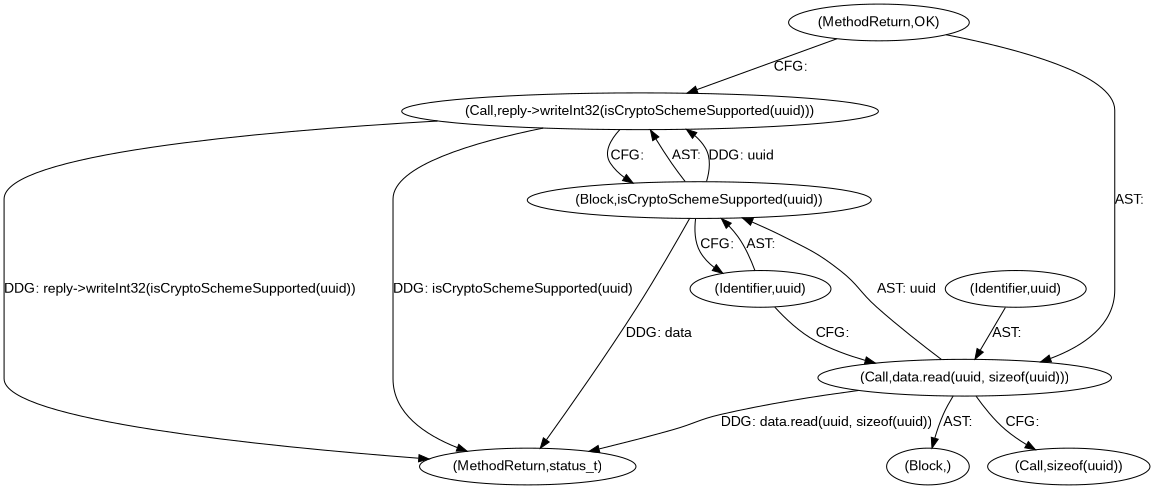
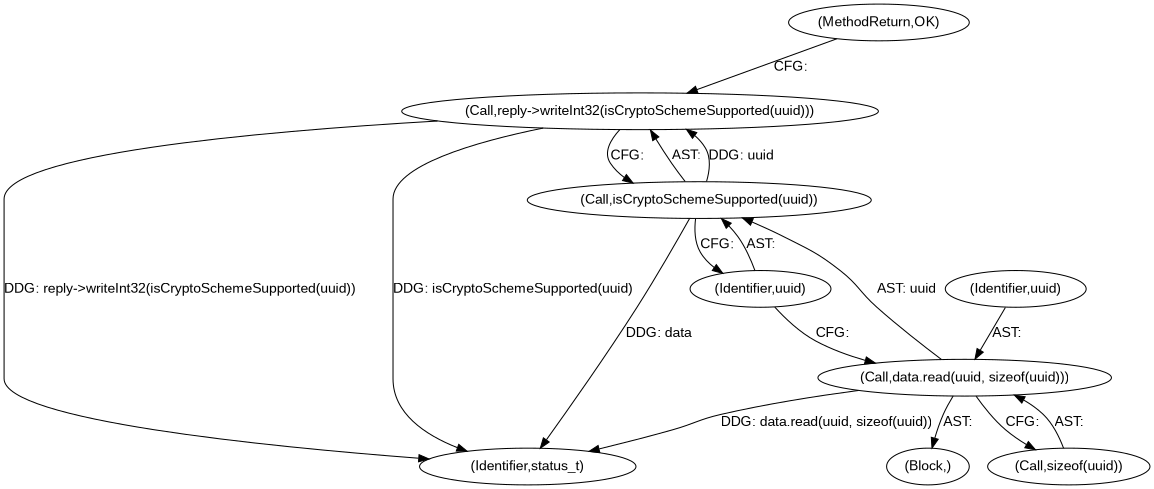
(1115, 154) -> (1048, 420)
(699, 200) -> (699, 200)
(528, 467) -> (528, 467)
